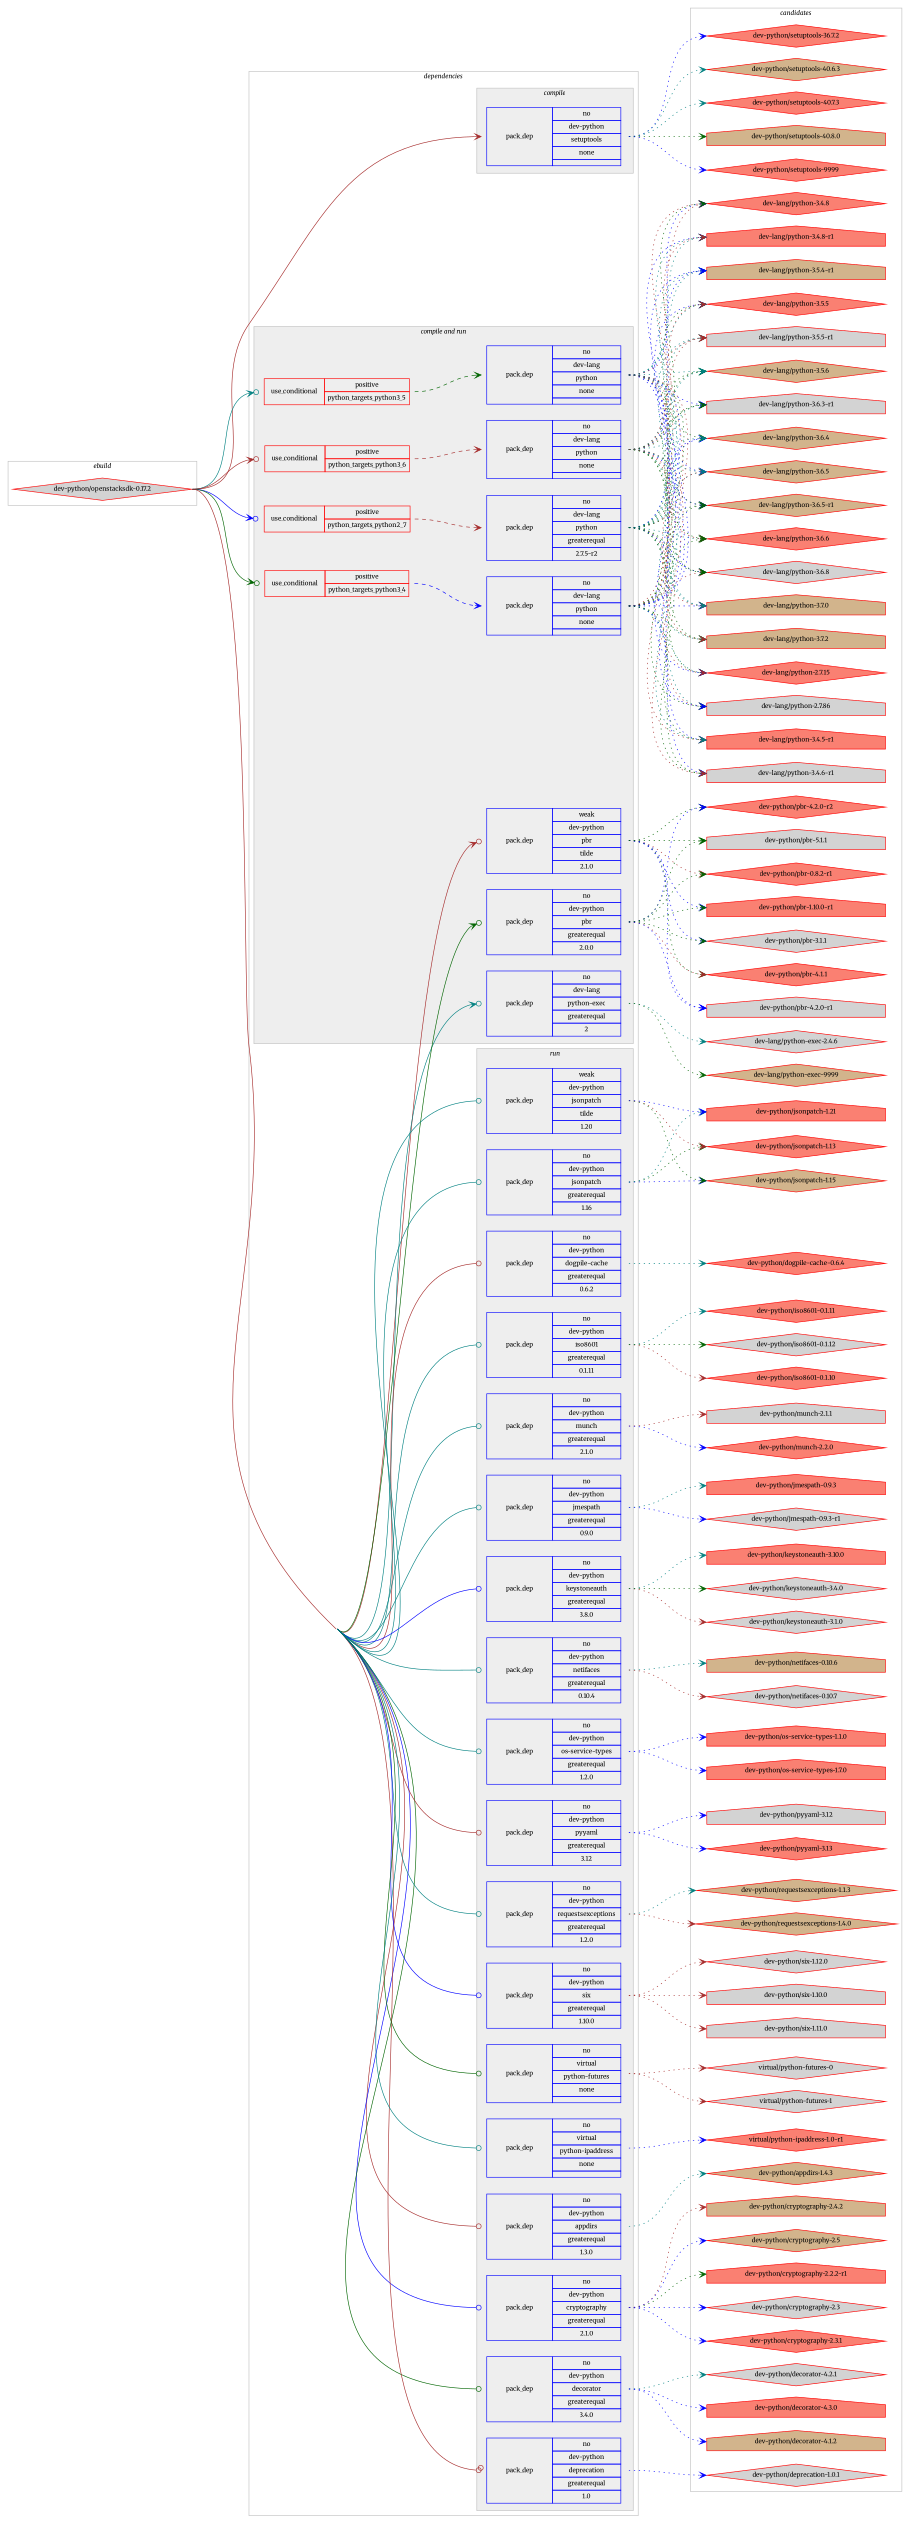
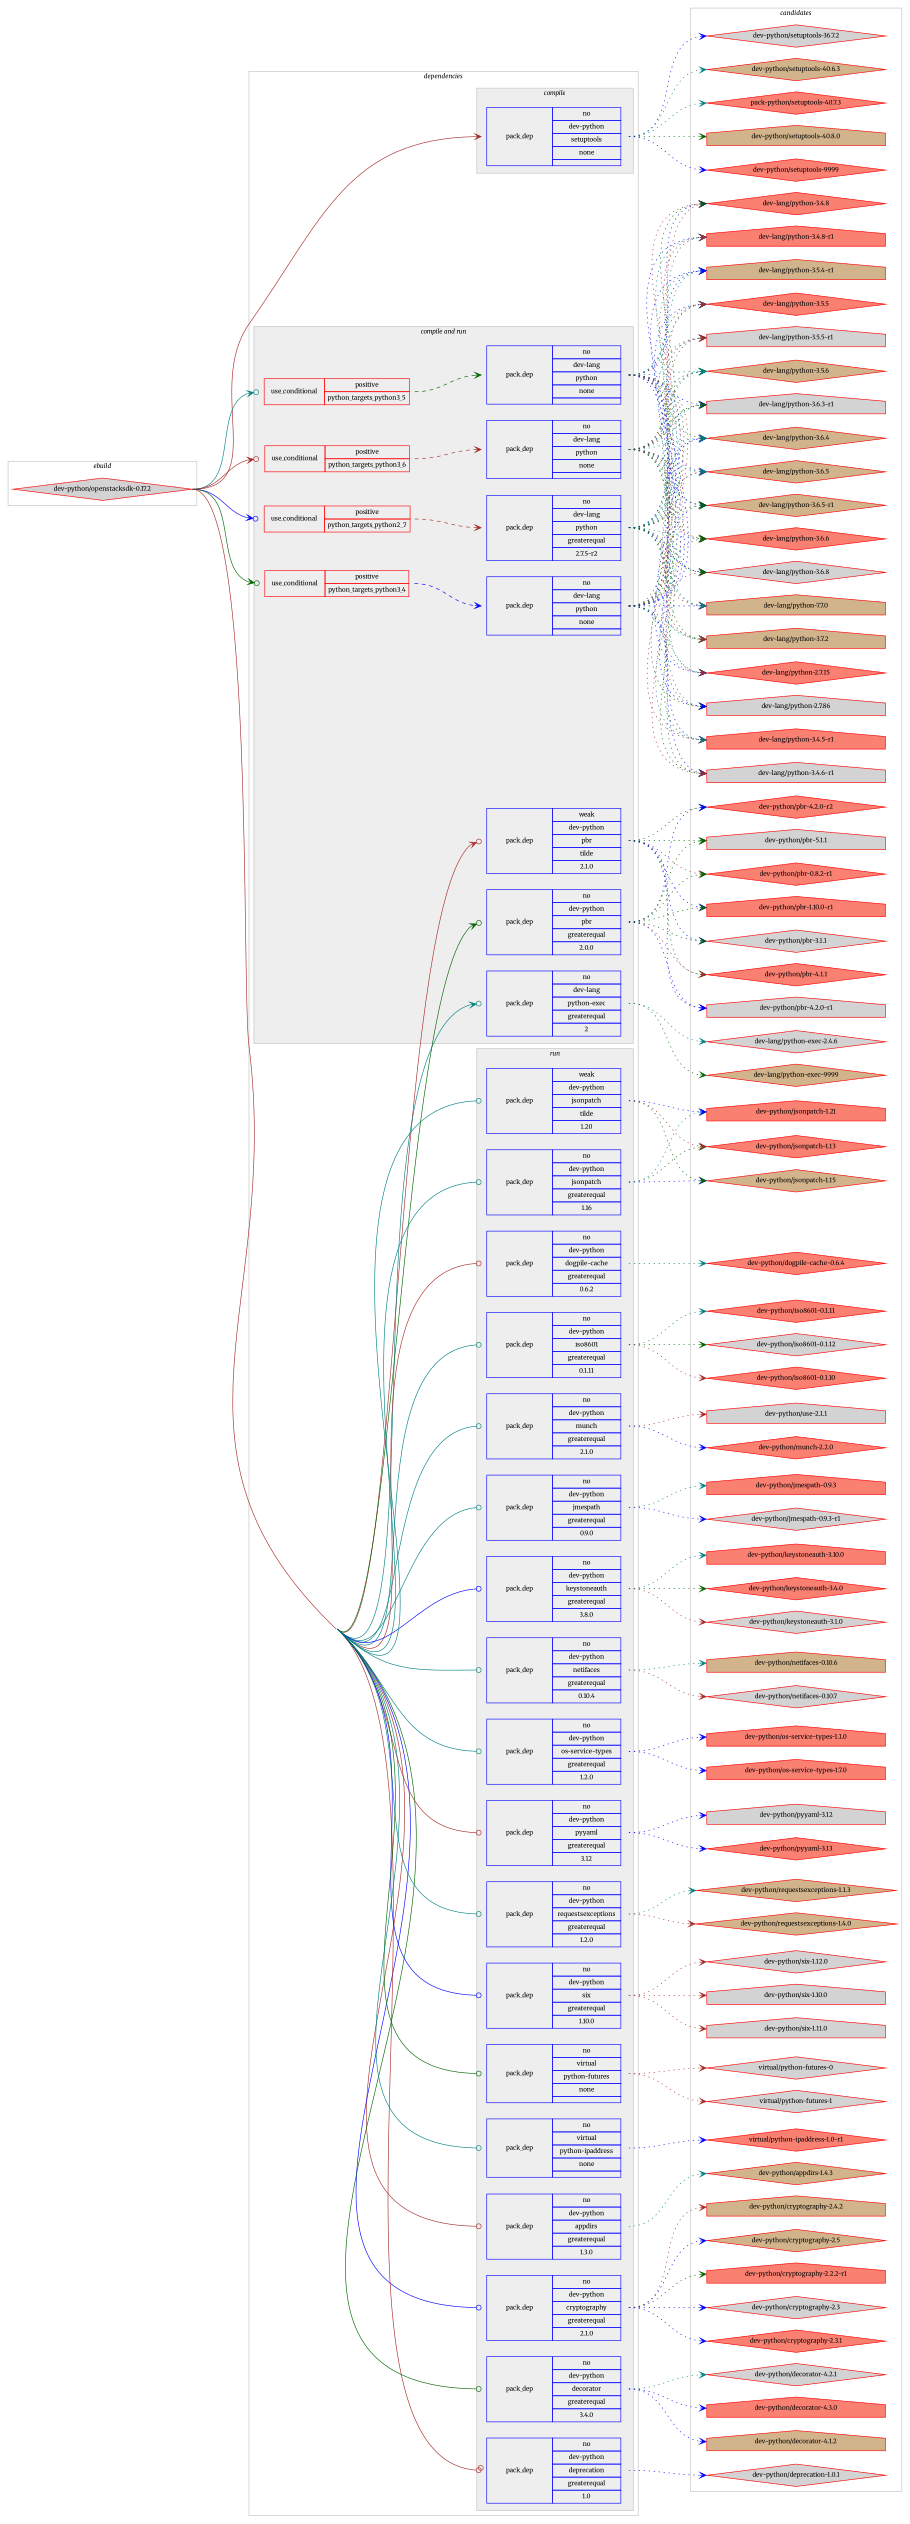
(796, 36) -> (796, 36)
(796, 103) -> (796, 103)
(796, 606) -> (796, 606)
(796, 1414) -> (796, 1414)
(796, 1589) -> (796, 1589)
